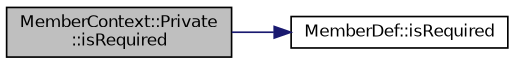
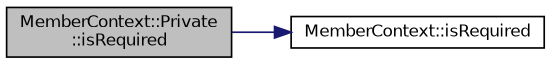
(399, 32) -> (418, 32)
